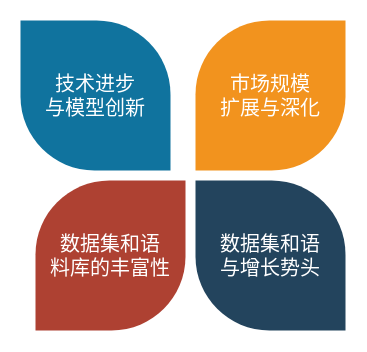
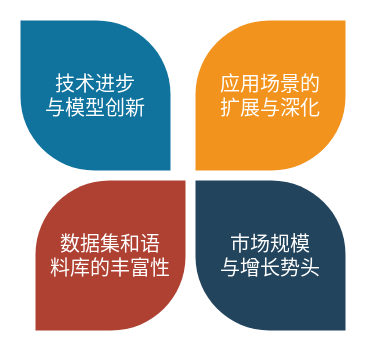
(271, 96) -> (271, 96)
(271, 256) -> (271, 256)
